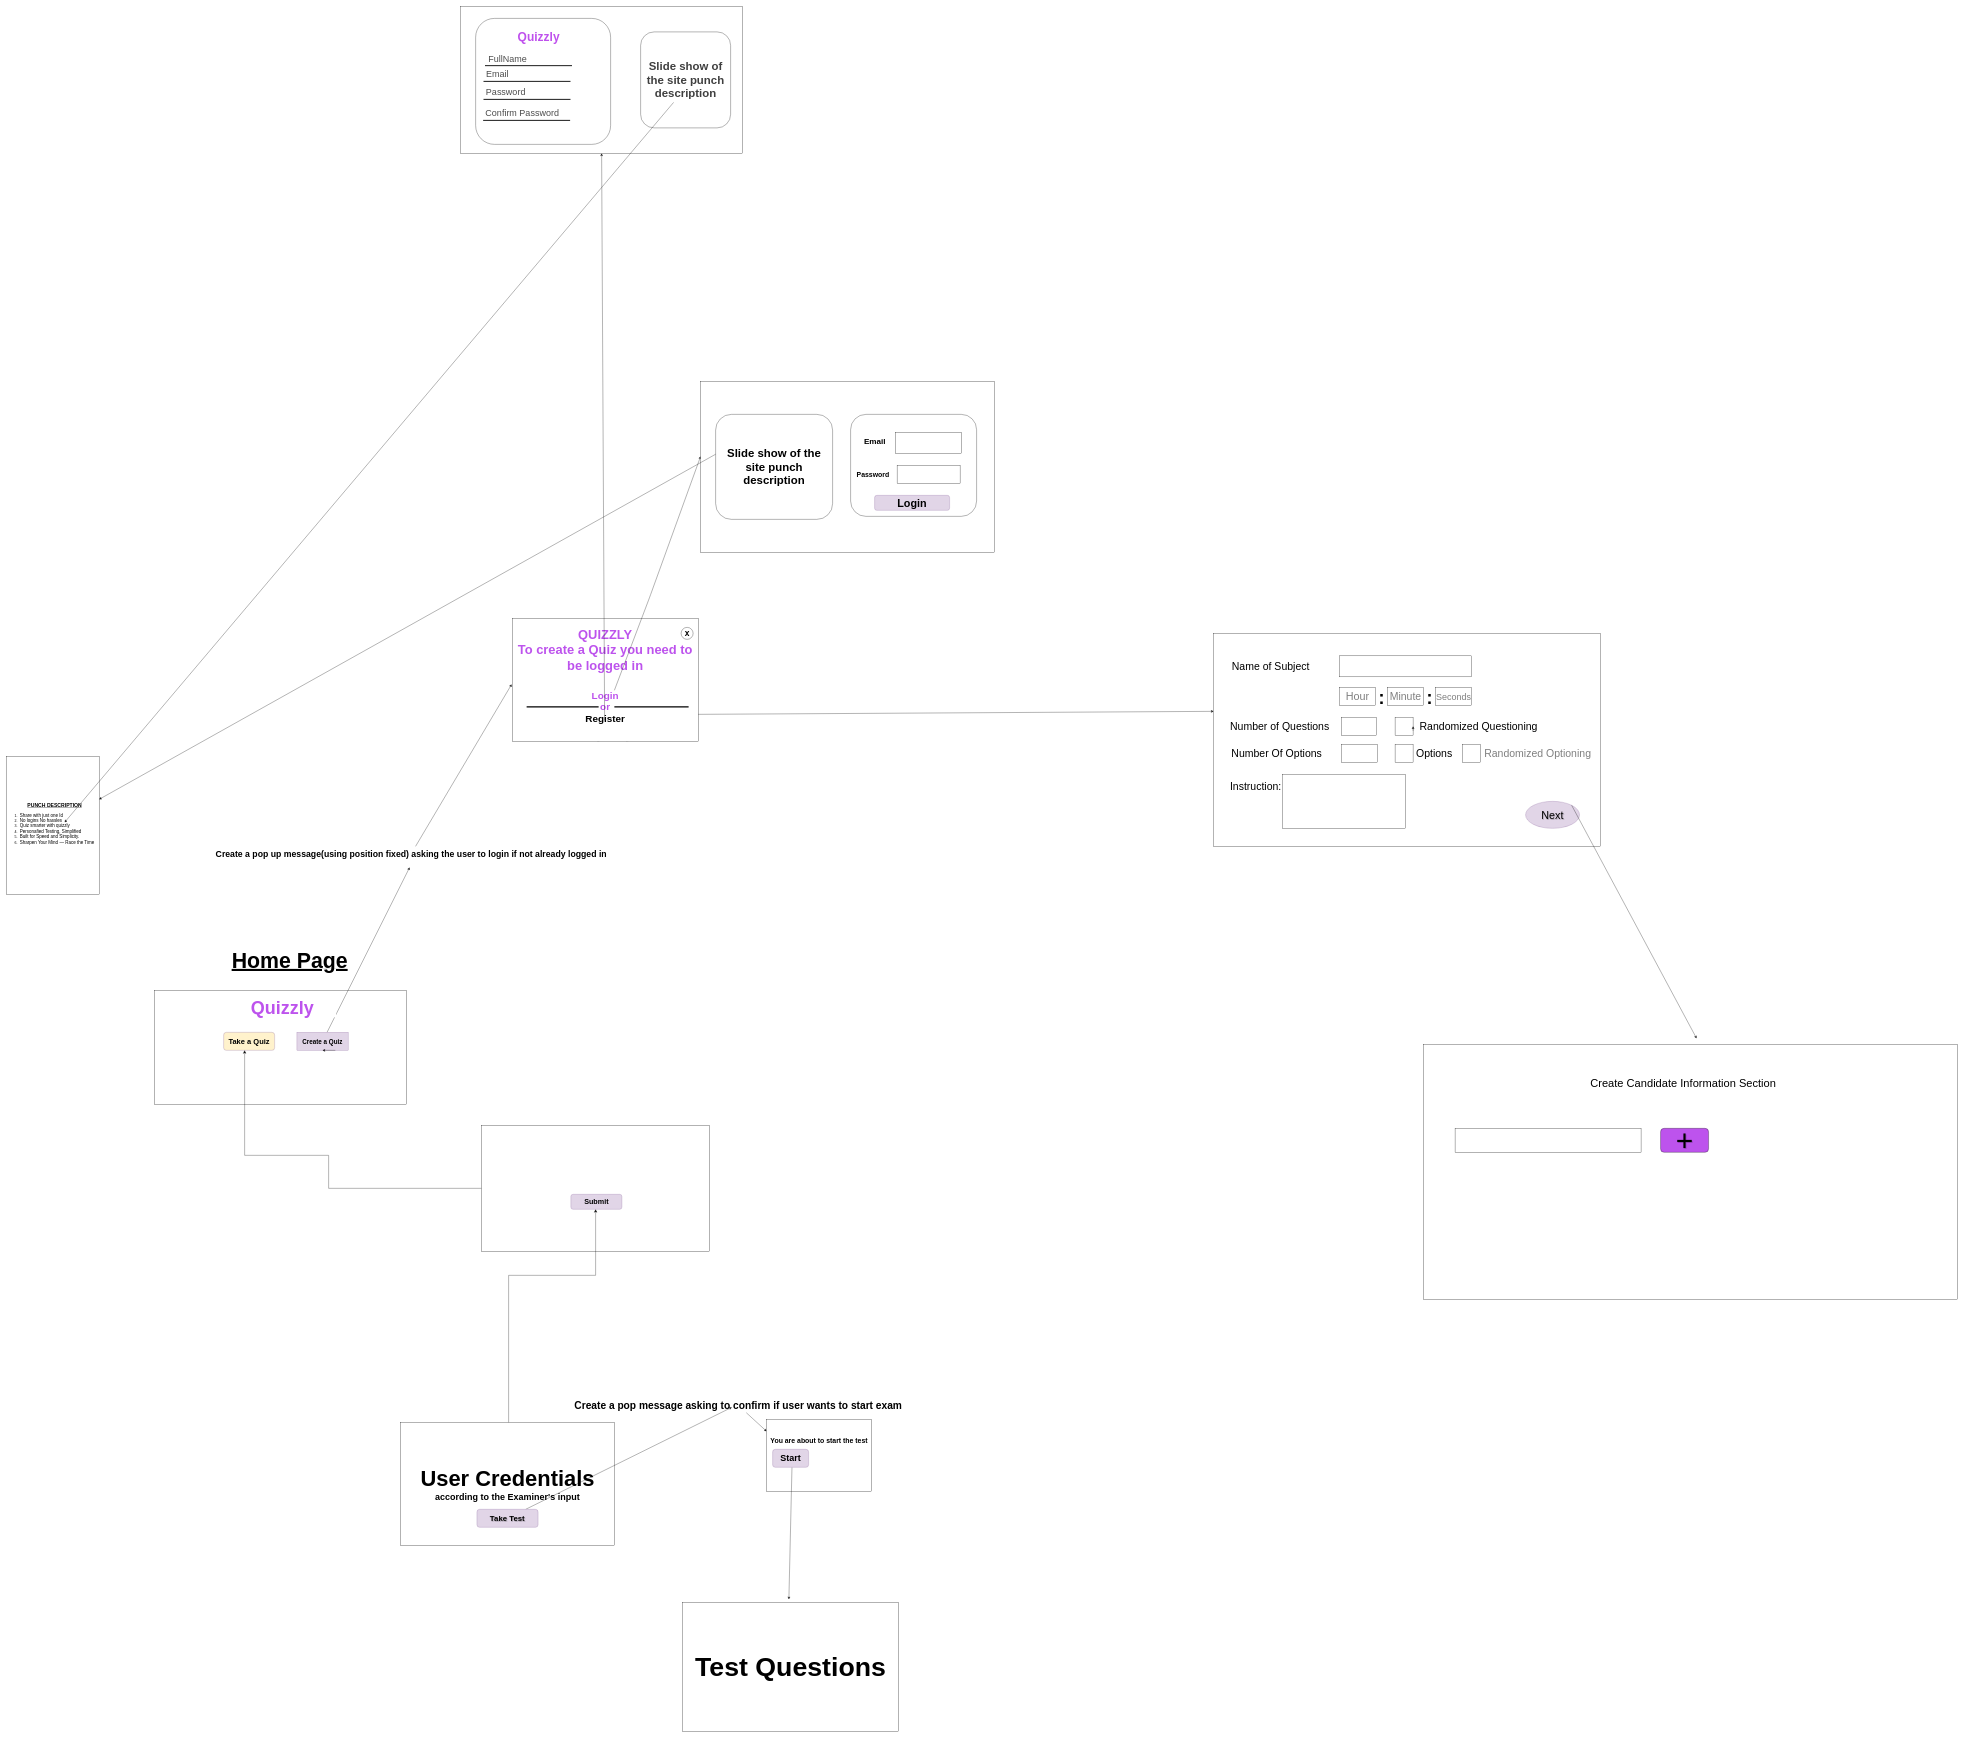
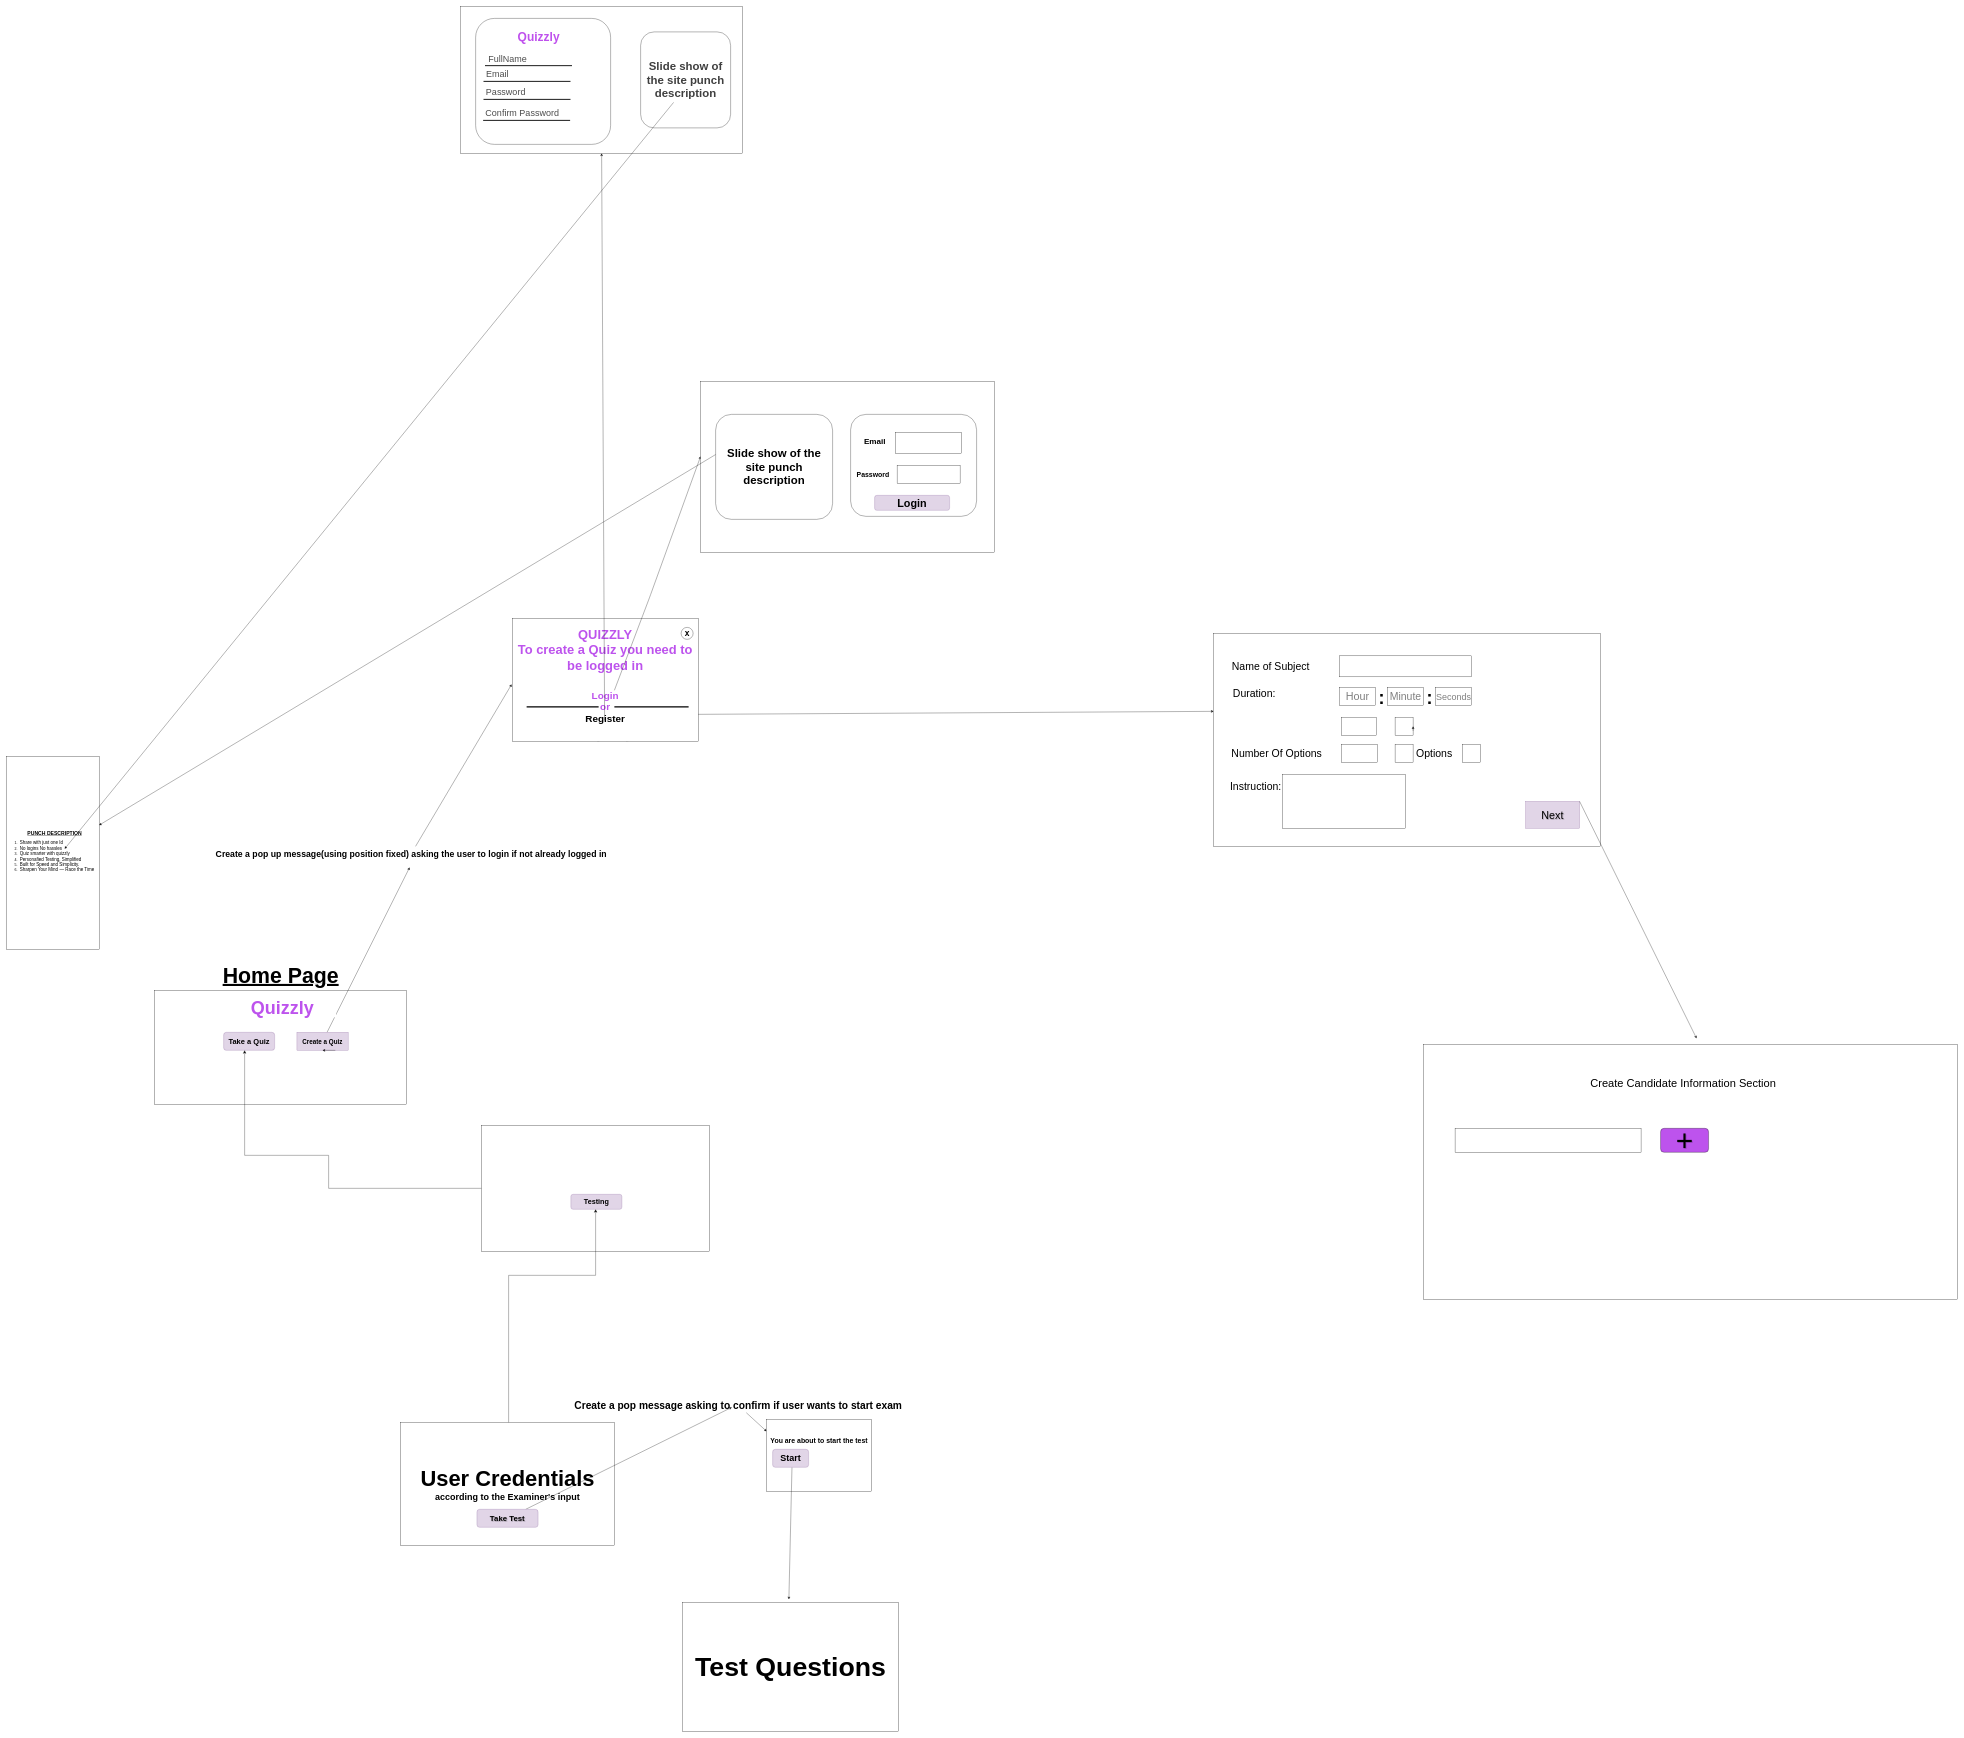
none -> (1256, 693)
(1280, 726) -> none
(1479, 726) -> none
(1538, 753) -> none
(1553, 815) -> (1553, 815)
(53, 825) -> (53, 853)
(290, 960) -> (281, 975)
(249, 1041) -> (249, 1041)
(597, 1202) -> (597, 1202)
